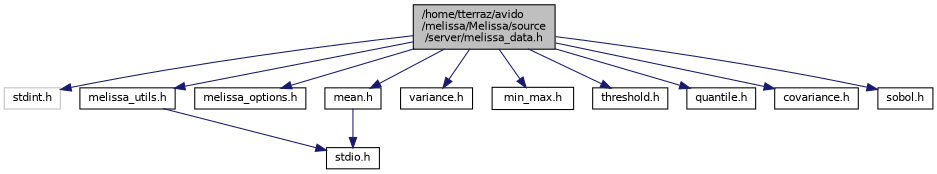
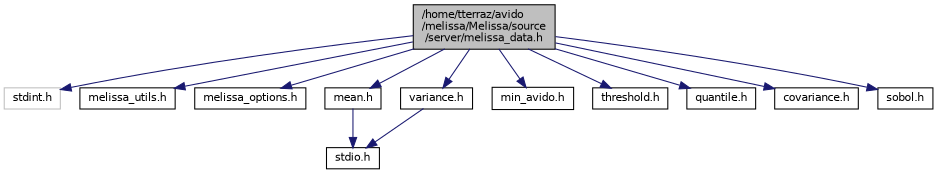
(533, 98) -> (533, 98)
(239, 128) -> (399, 125)
